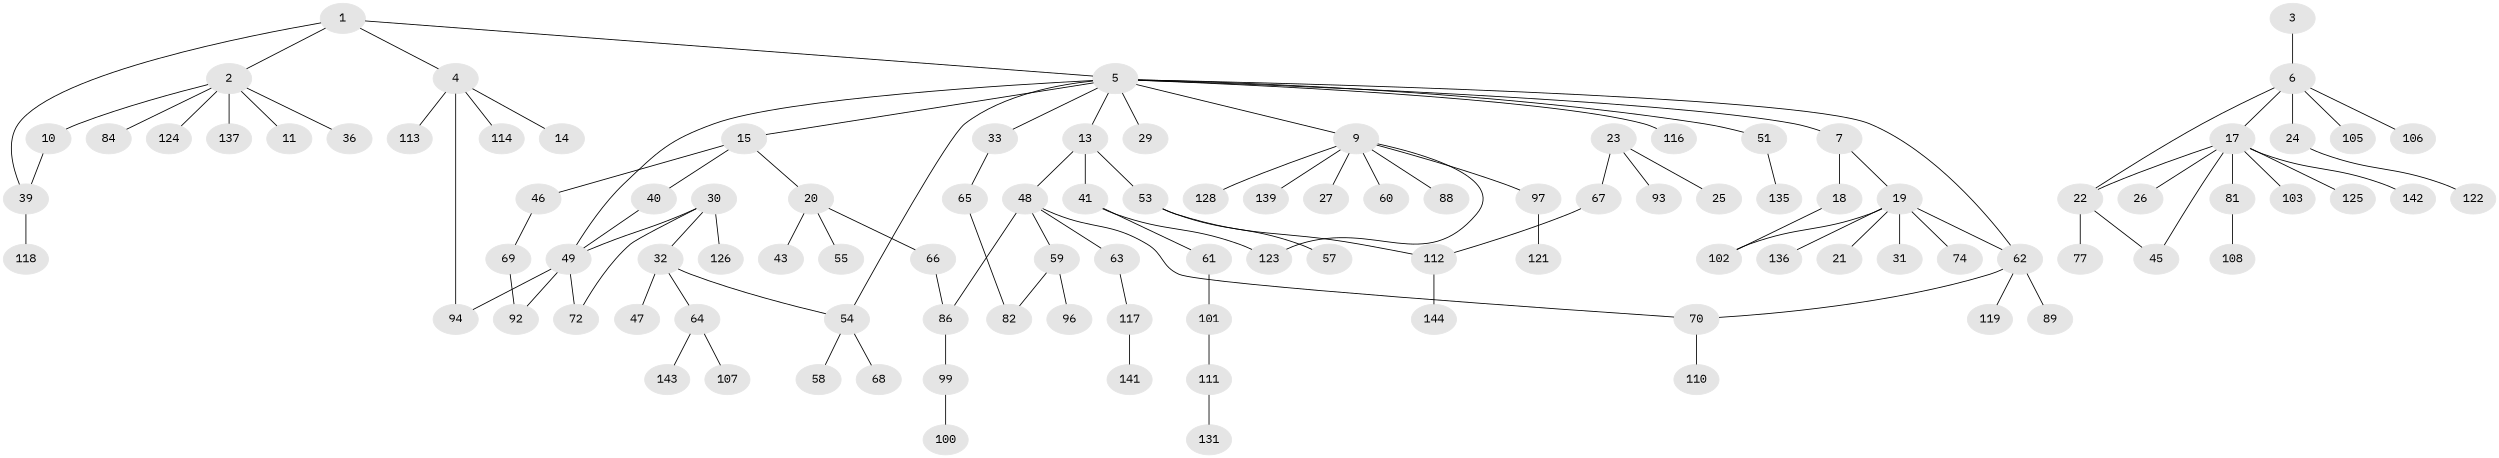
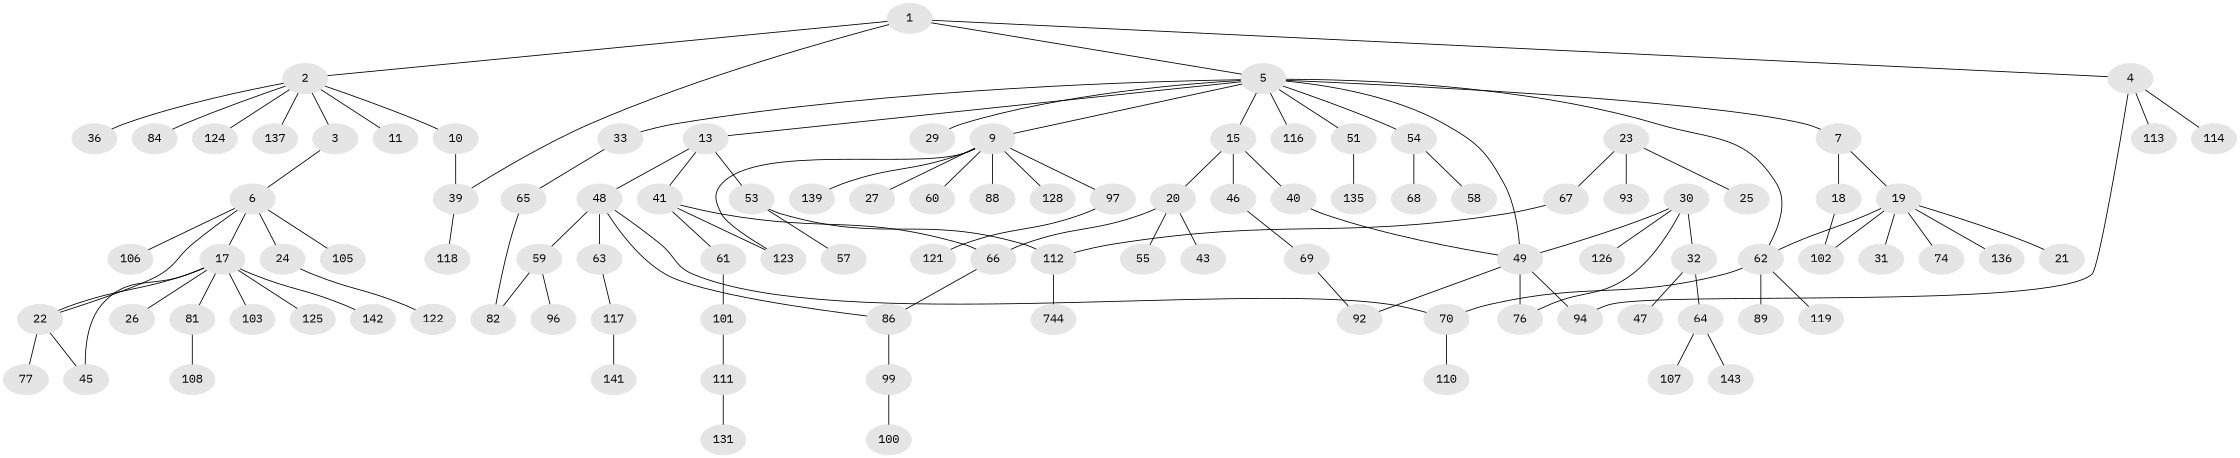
none -> (320, 109)
(562, 139) -> none
none -> (769, 221)
(751, 294) -> none
(576, 319) -> (1520, 319)
(1434, 319) -> (1054, 319)
